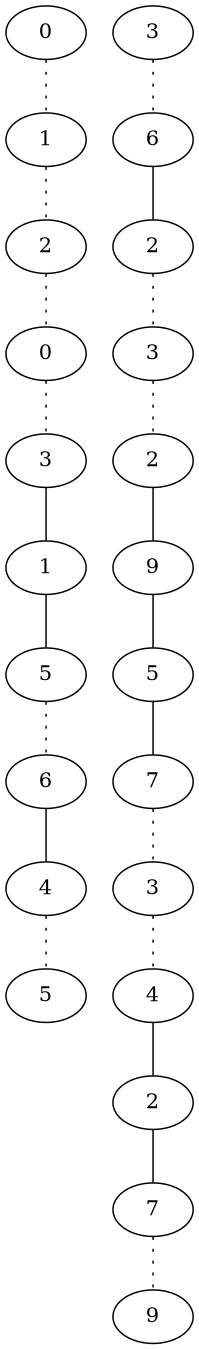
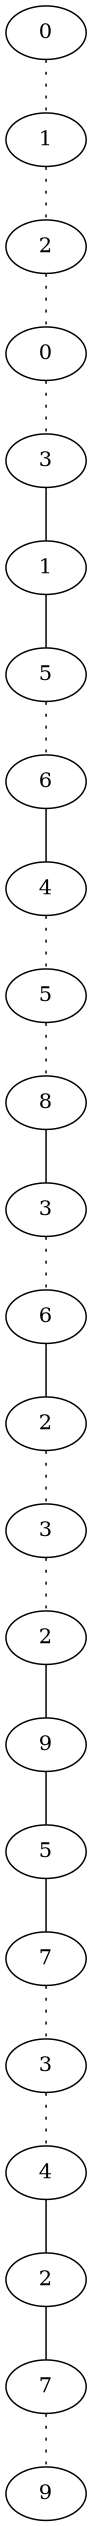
none -> (46, 1103)
